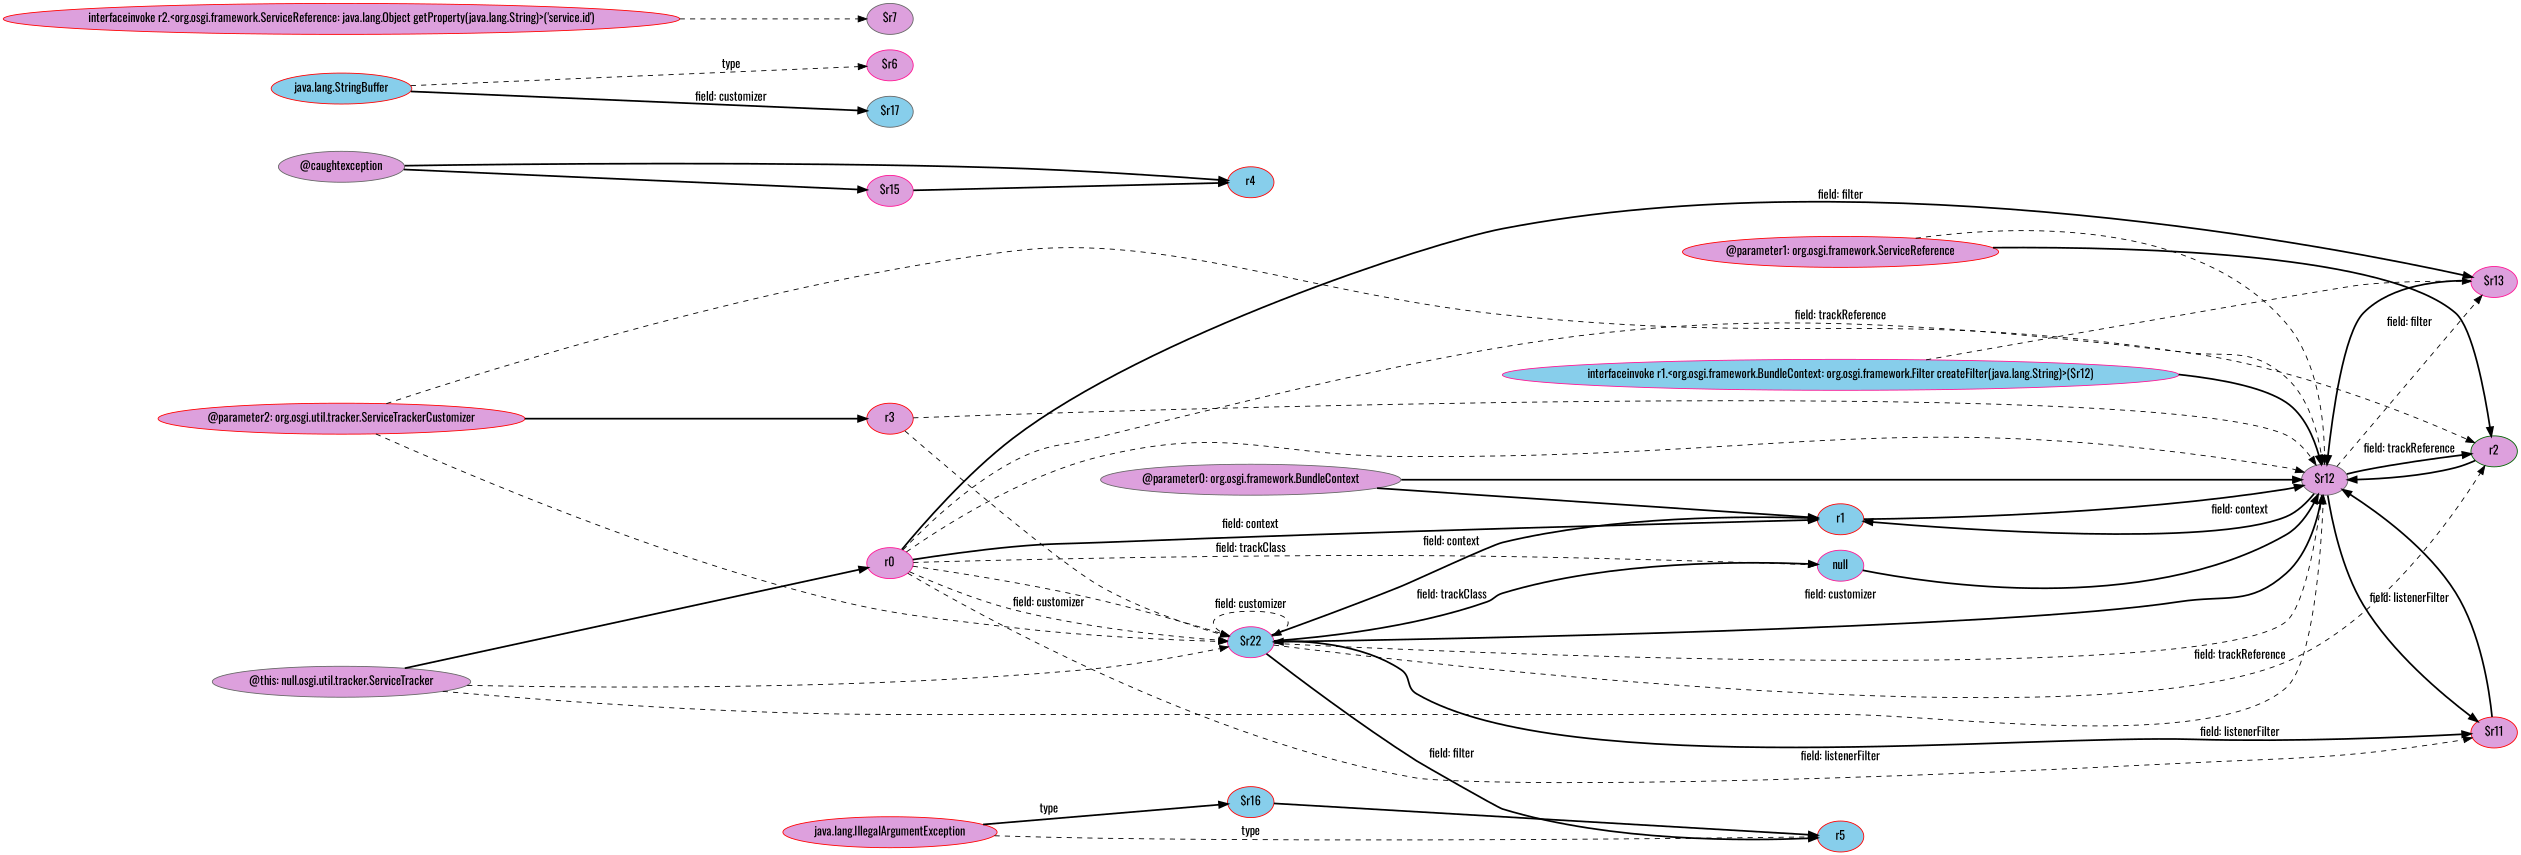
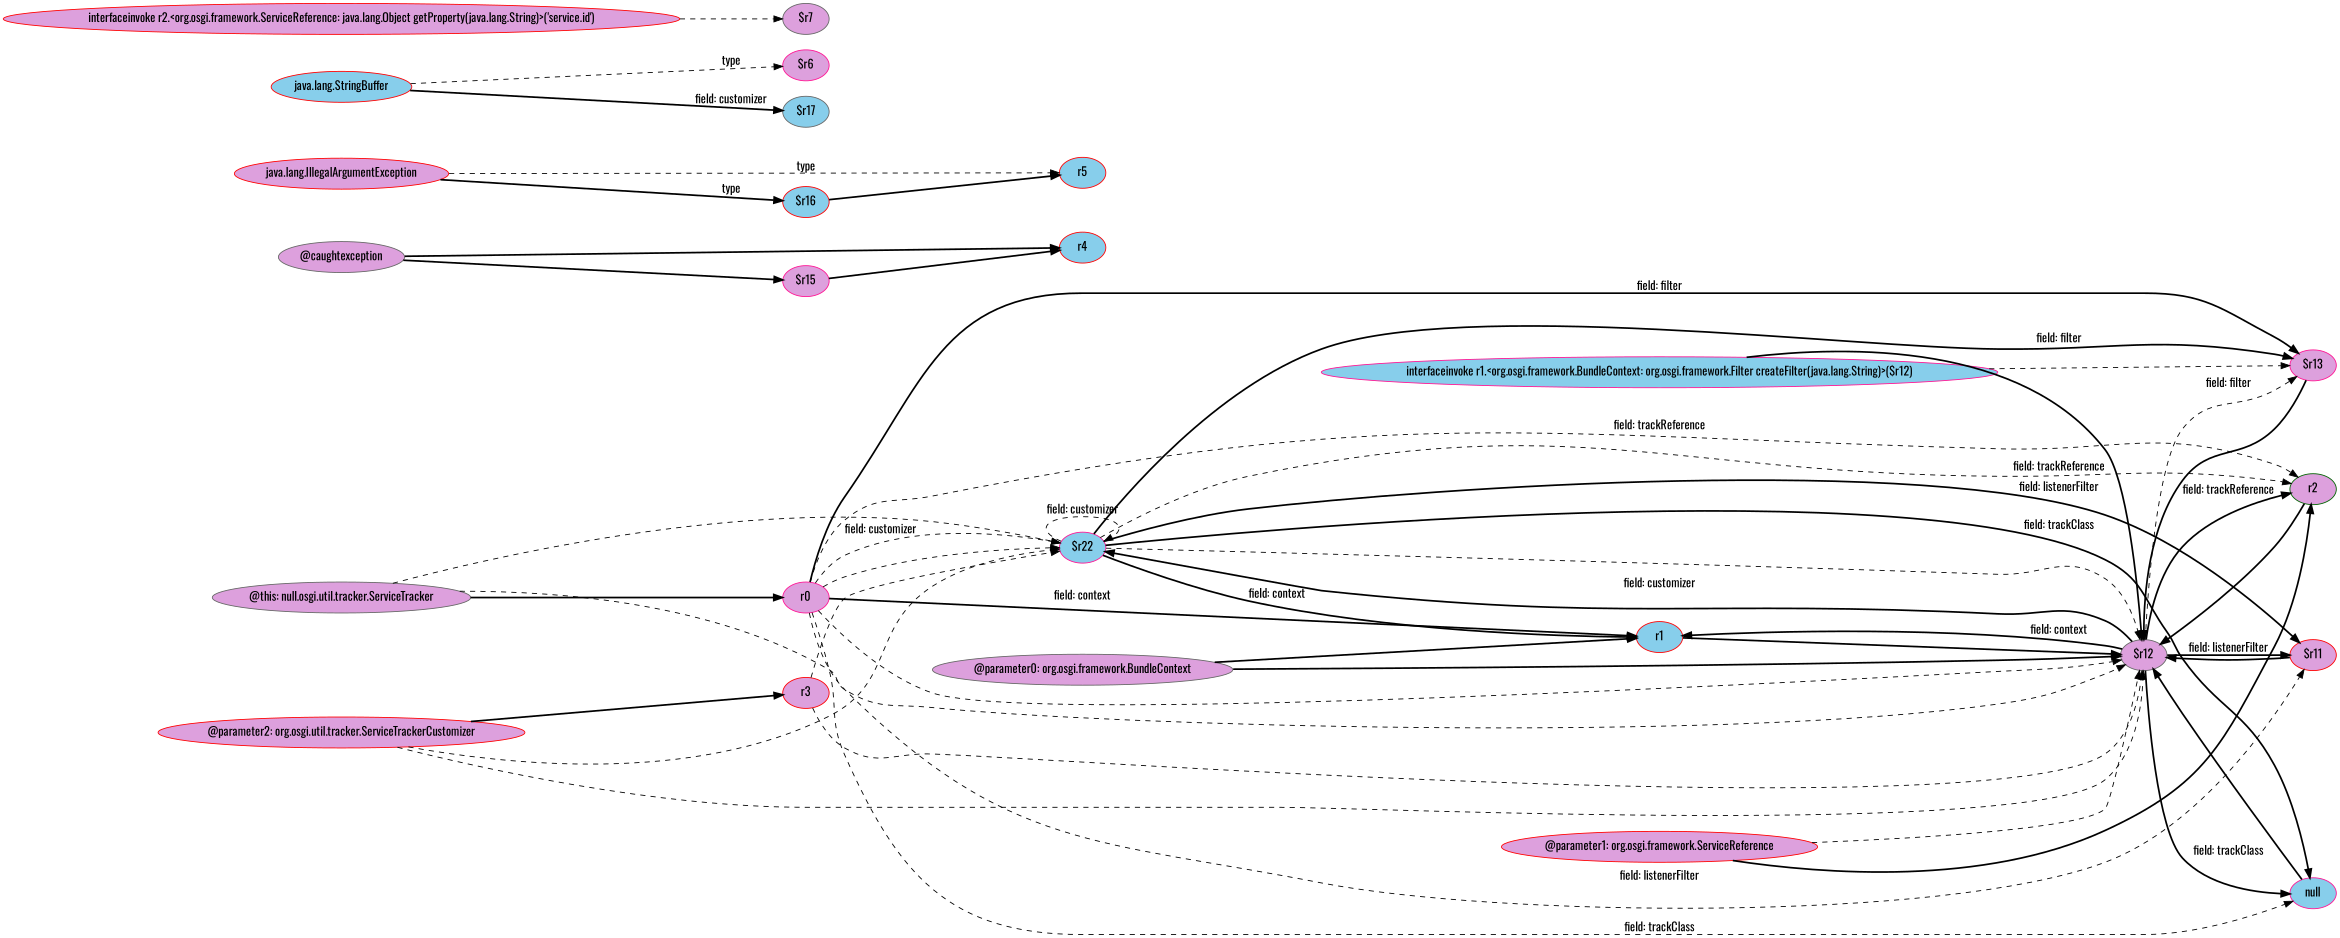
(1515, 812) -> (1654, 329)
none -> (2165, 819)
